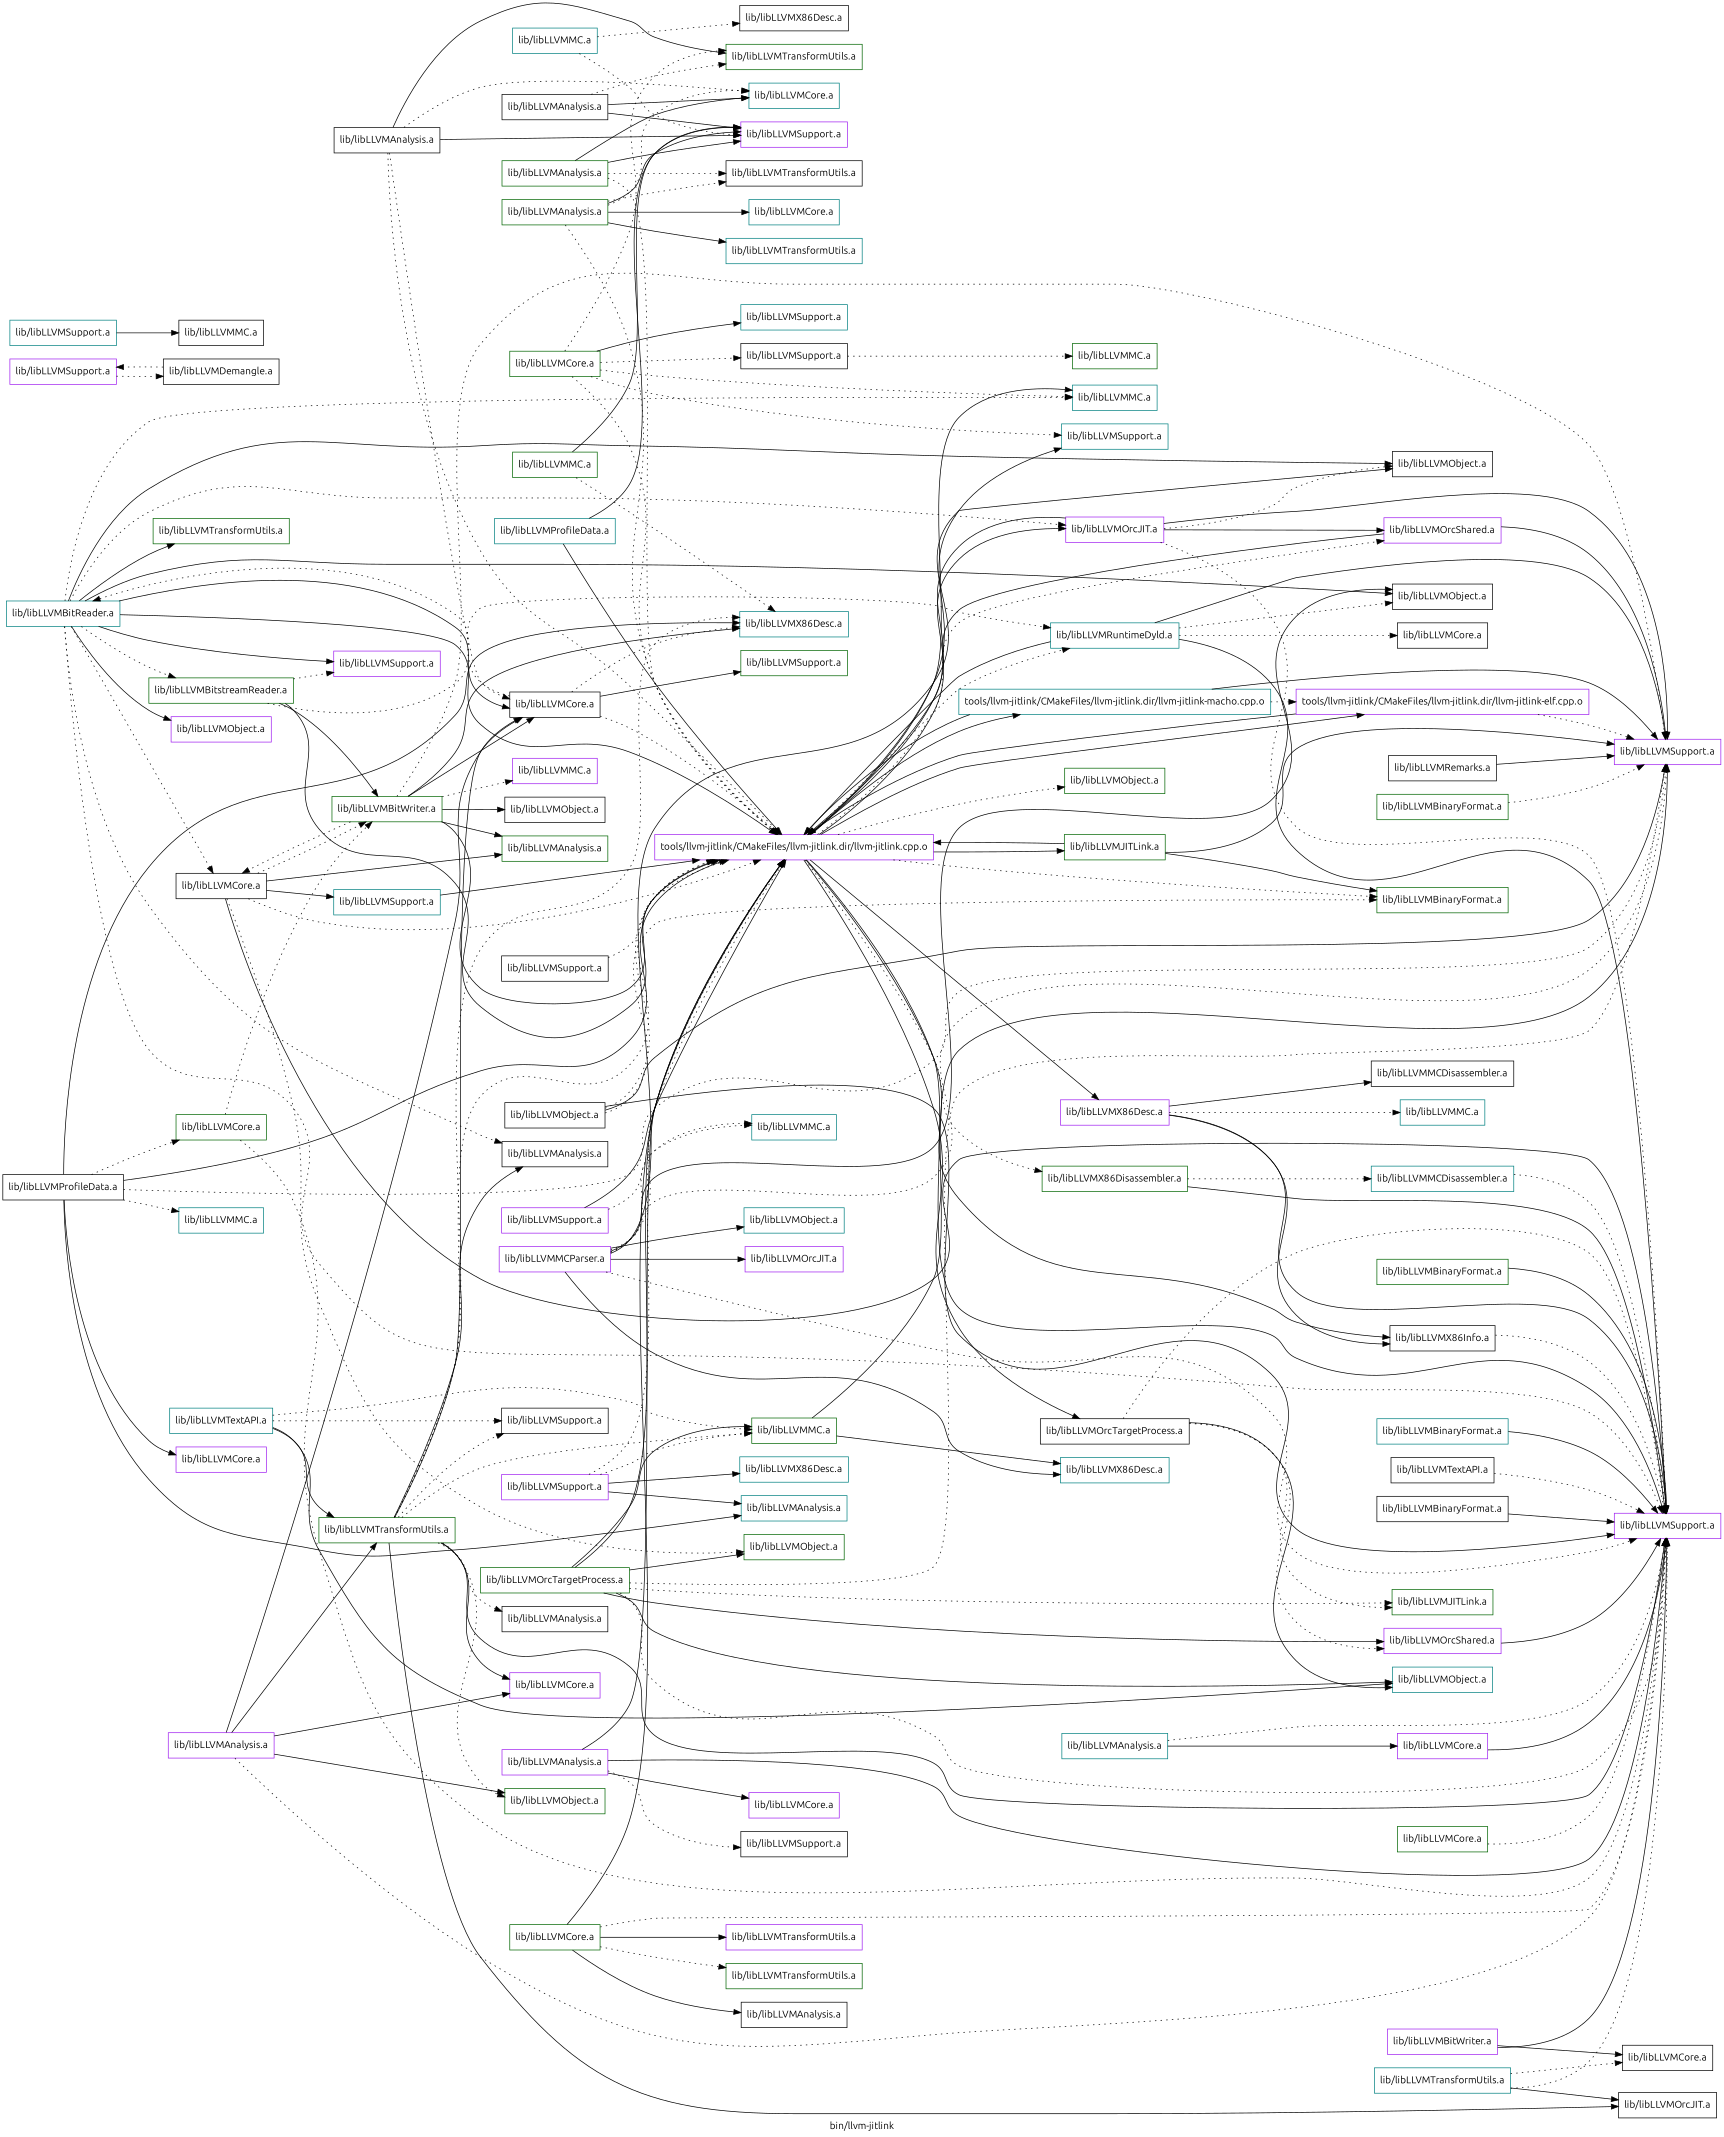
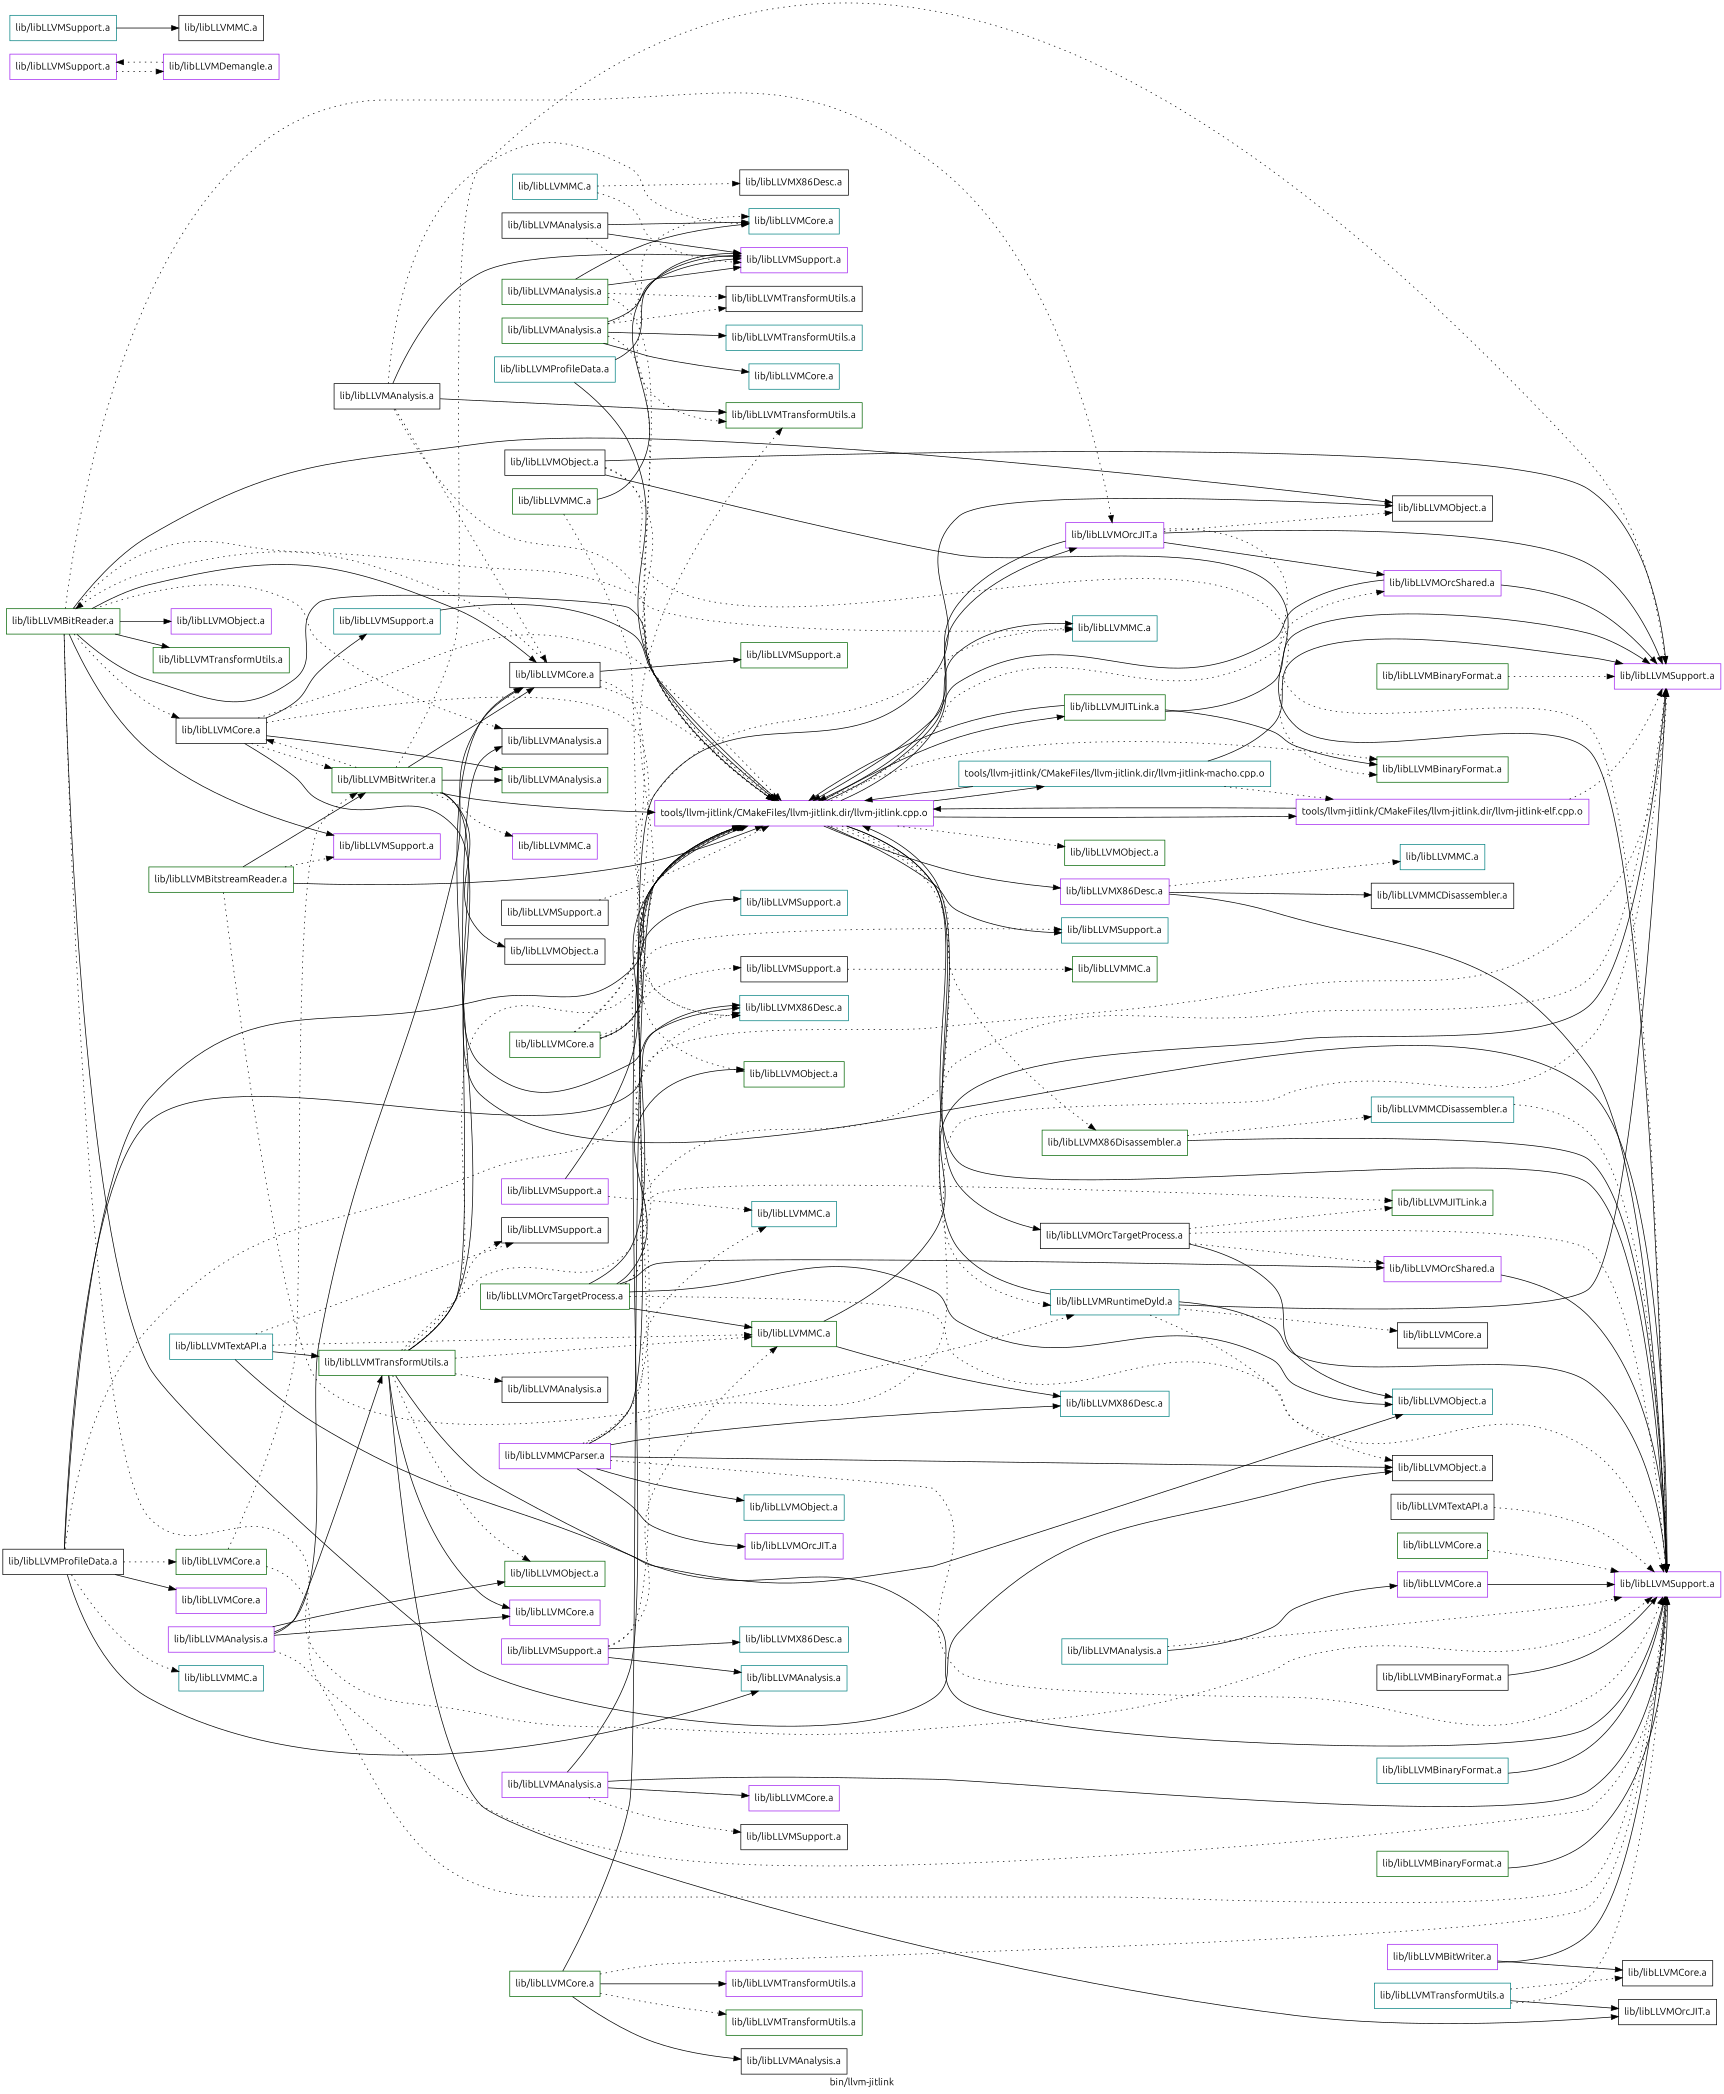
(221, 372) -> (221, 67)
(63, 614) -> (63, 621)
(123, 654) -> none
(1443, 768) -> none
(1443, 1338) -> none
